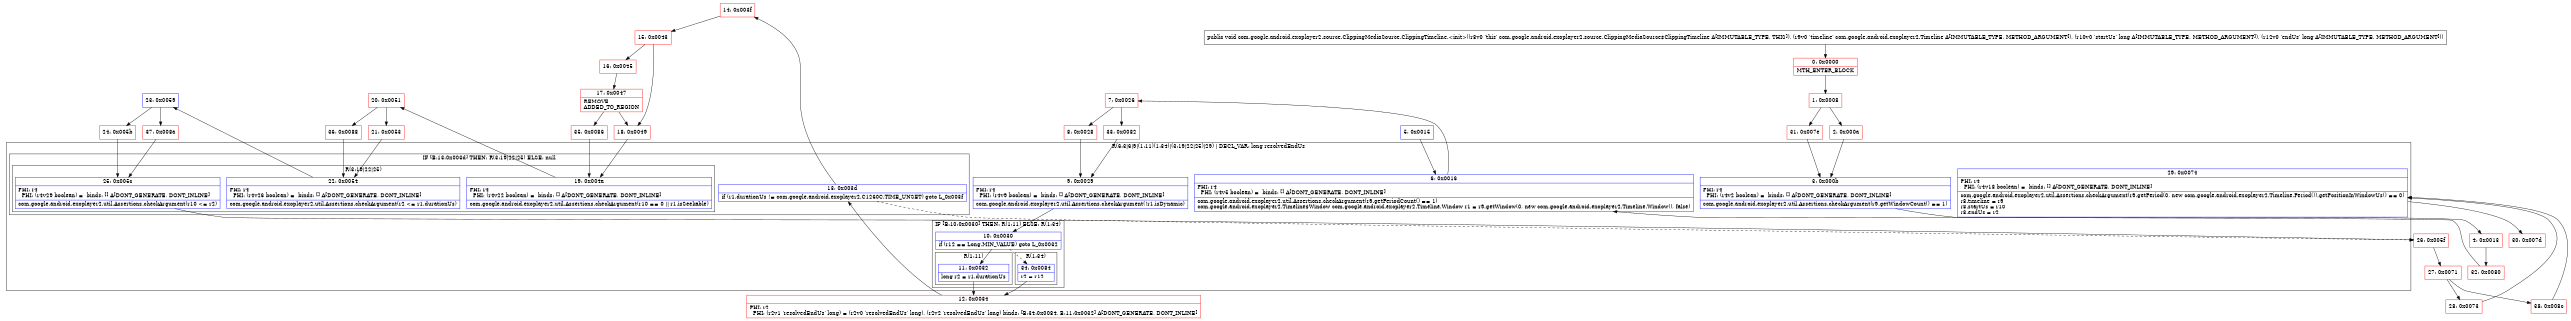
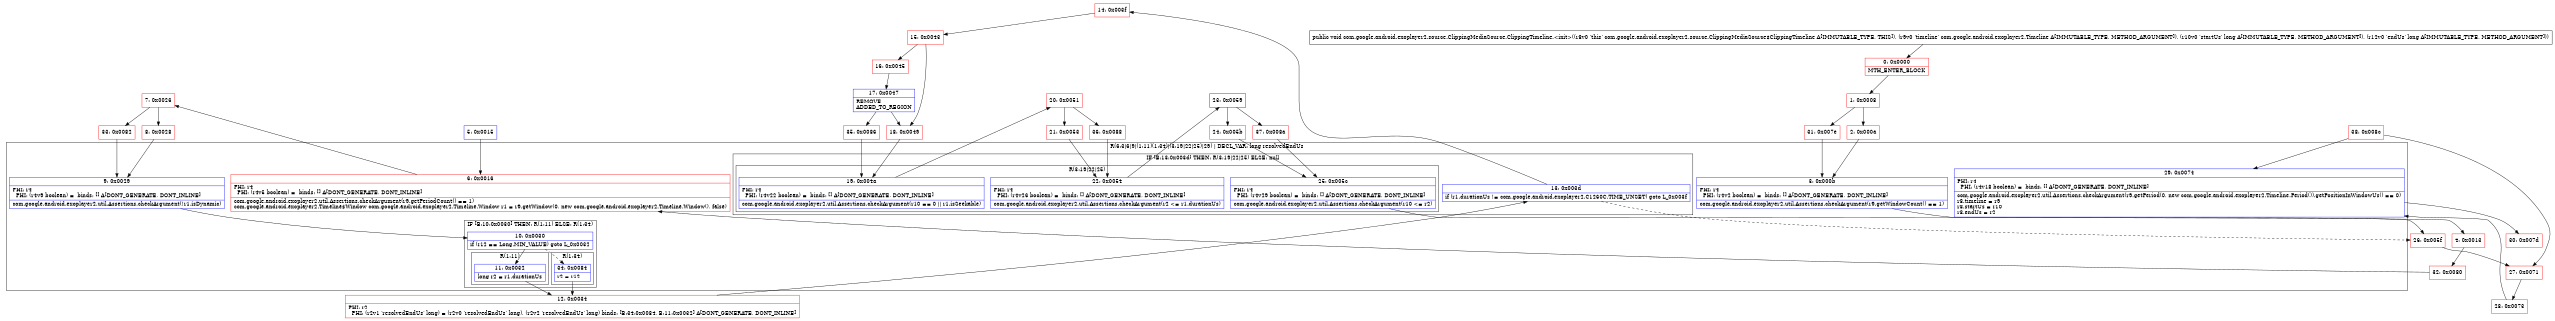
(612, 101) -> (884, 101)
(1444, 193) -> (480, 193)
(2487, 295) -> (2495, 172)
